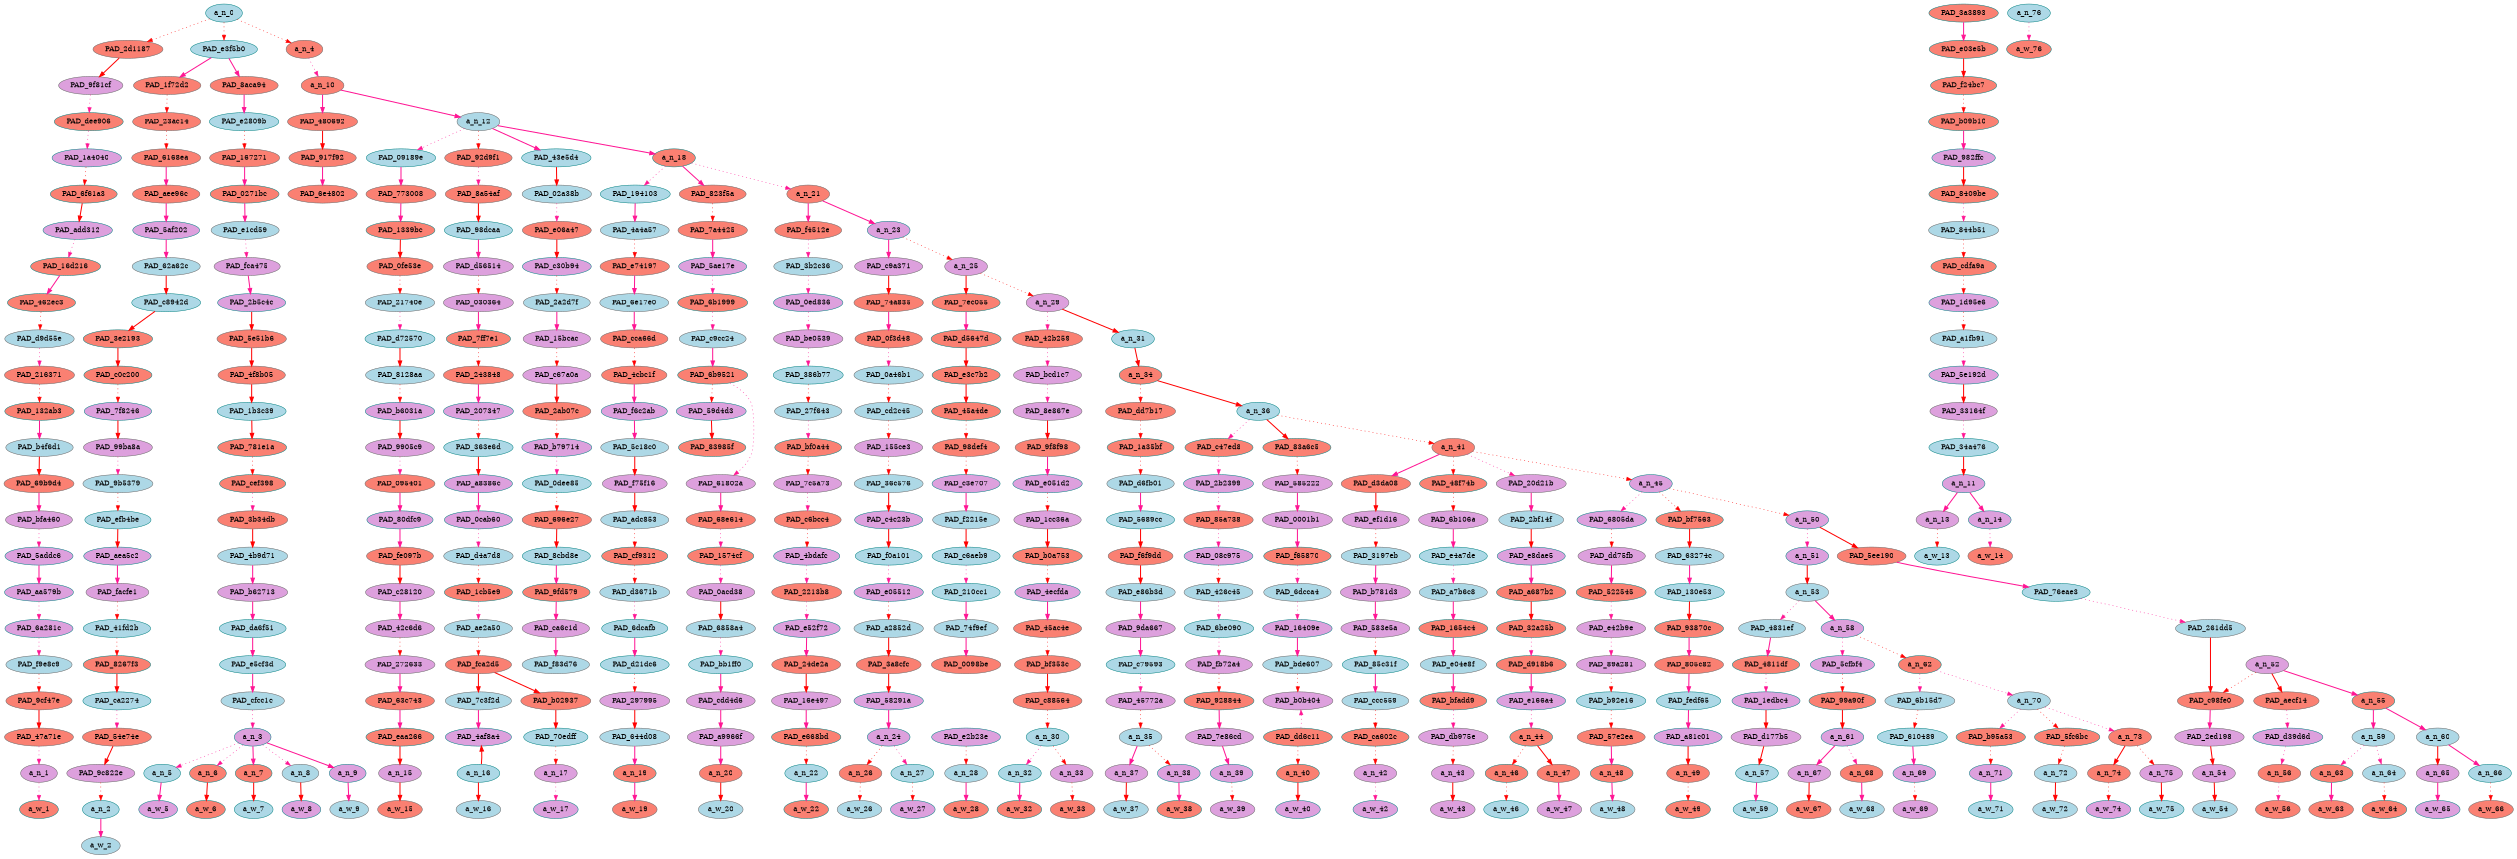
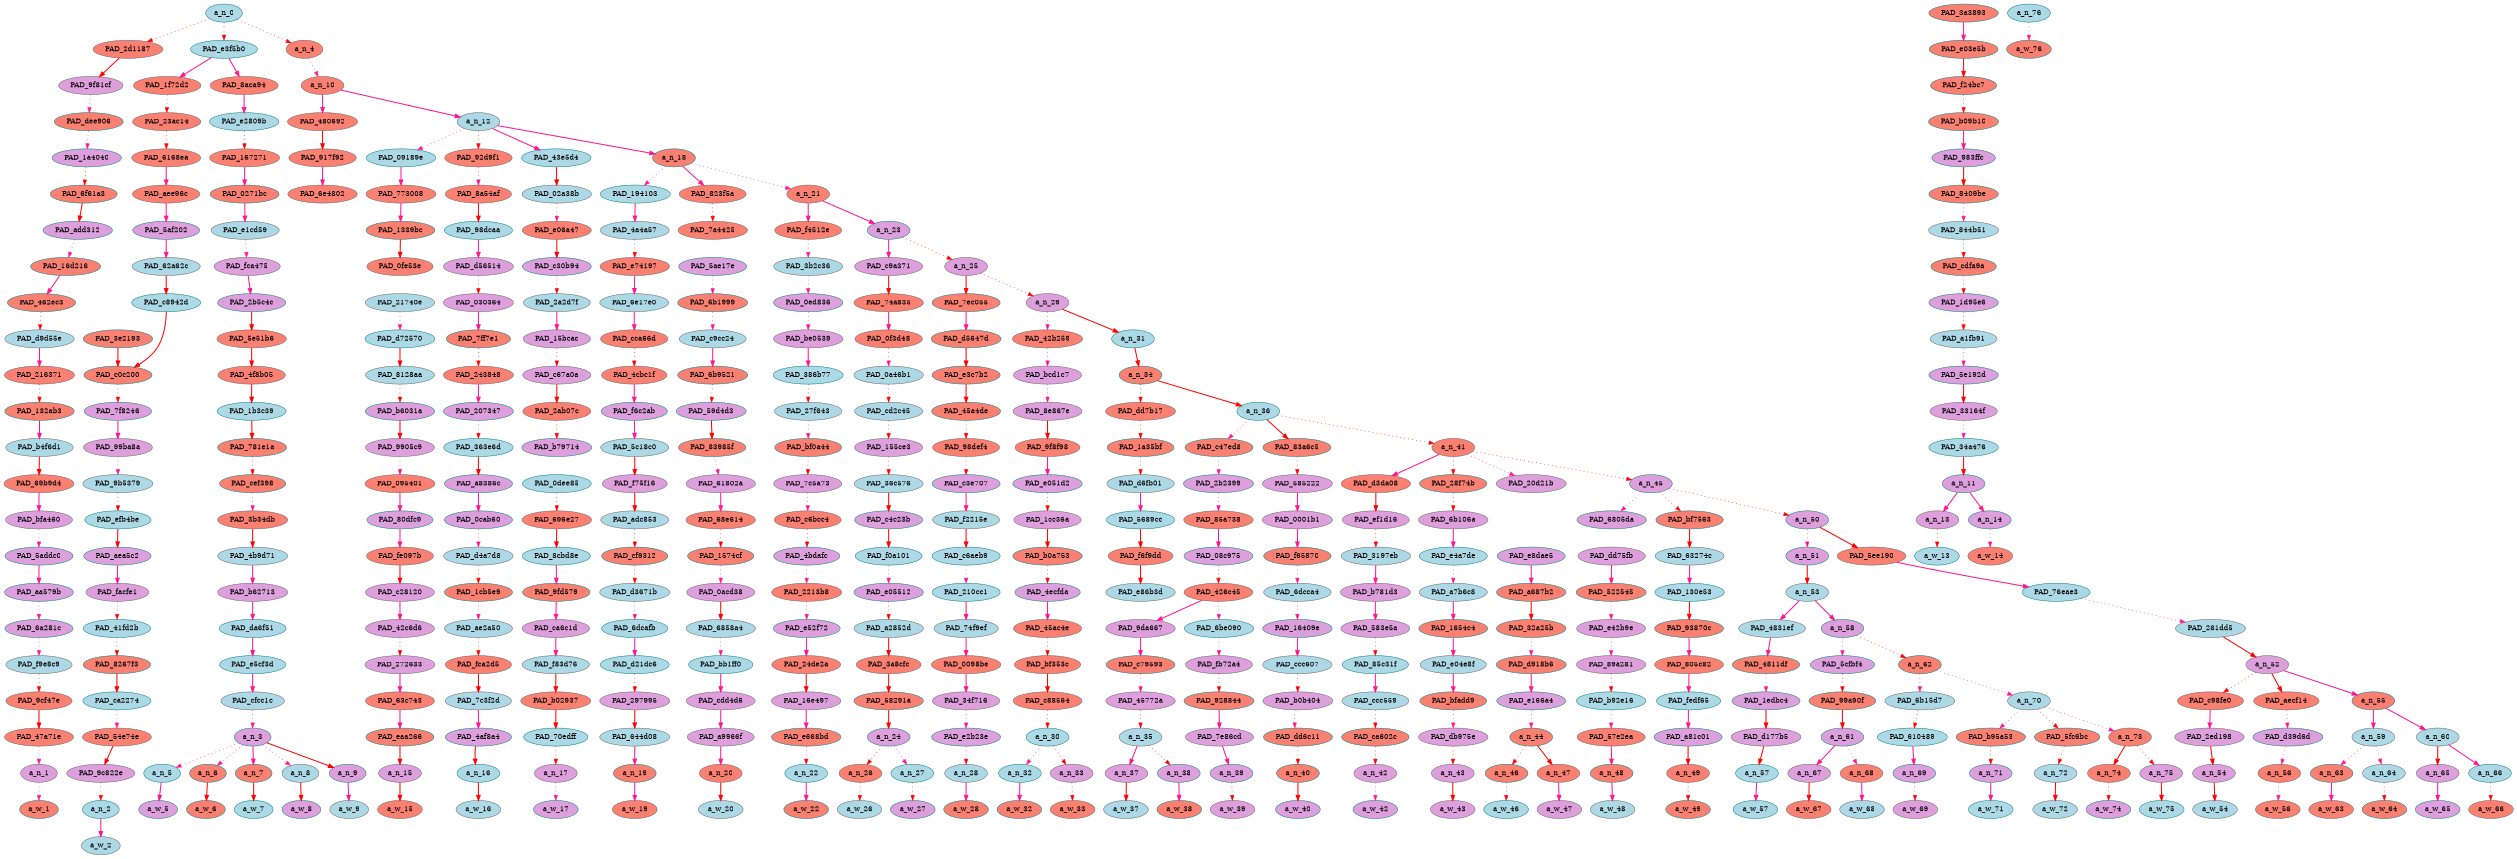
(1964, 158) -> (1964, 158)
(713, 246) -> none
(400, 282) -> none
(144, 319) -> (160, 342)
(39, 355) -> (39, 355)
(808, 355) -> (808, 355)
(754, 425) -> (716, 463)
(118, 427) -> (118, 427)
(557, 463) -> none
(1453, 484) -> (1453, 484)
(1531, 520) -> none
(721, 536) -> (721, 536)
(1218, 536) -> (1218, 536)
(1612, 536) -> none
(39, 556) -> (39, 556)
(1218, 592) -> (1218, 592)
(1141, 608) -> (1182, 609)
(1792, 608) -> (1792, 608)
(2210, 662) -> (2237, 646)
(1141, 665) -> (1141, 665)
(1297, 665) -> (1297, 665)
(515, 682) -> (556, 680)
(889, 701) -> (889, 701)
none -> (966, 701)
(889, 717) -> (889, 717)
(1611, 717) -> (1611, 717)
(1301, 721) -> (1295, 716)
(298, 754) -> (298, 754)
(482, 758) -> (475, 753)
(1755, 809) -> (1755, 809)
